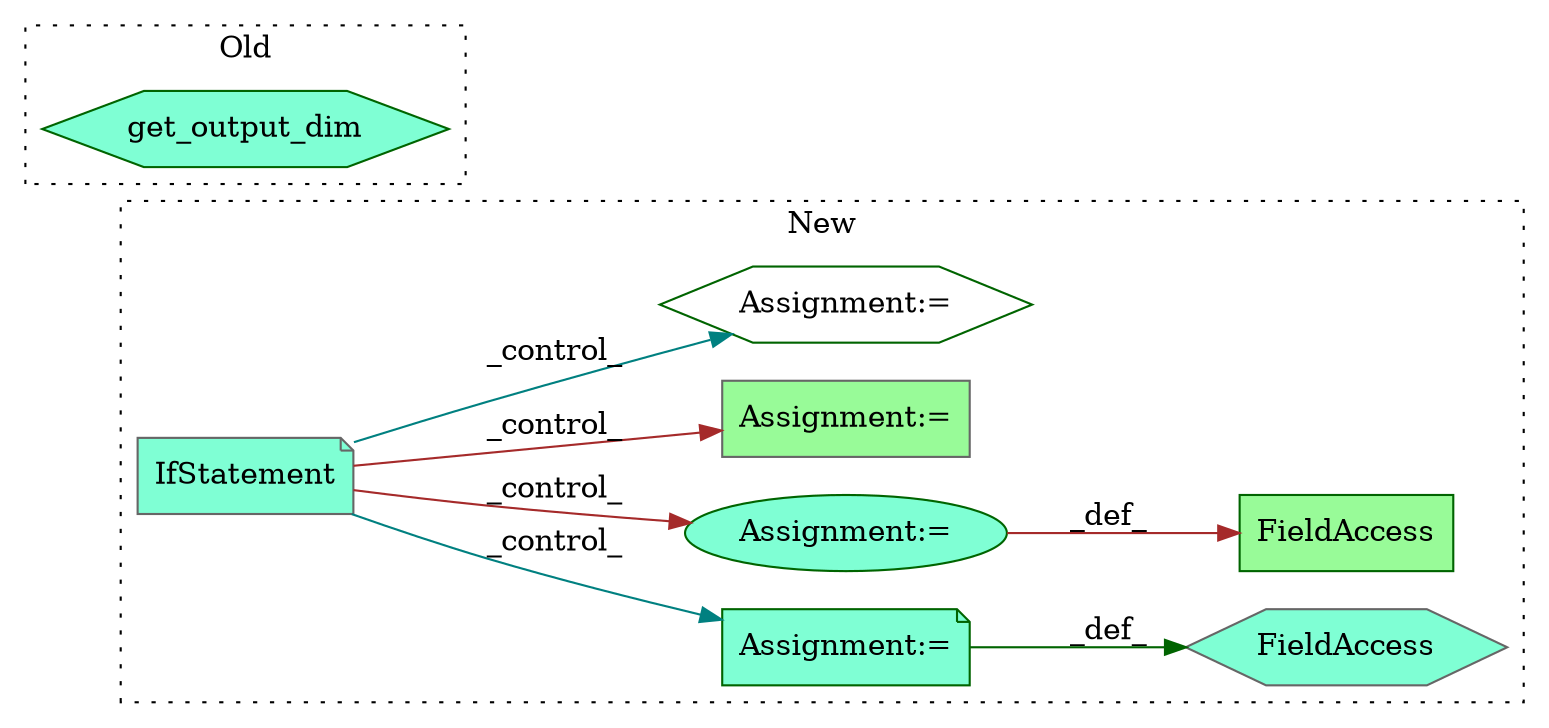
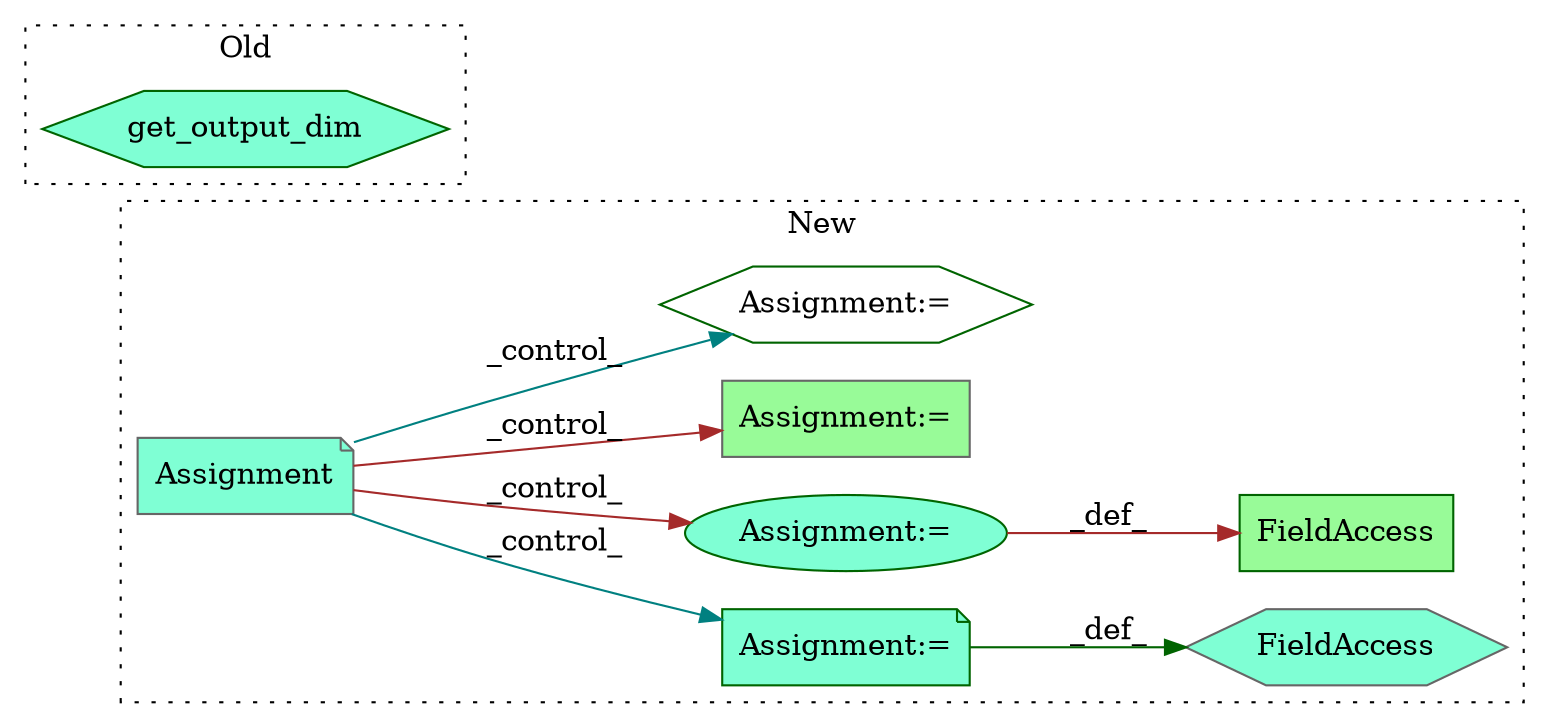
(245, 476) -> (245, 476)
